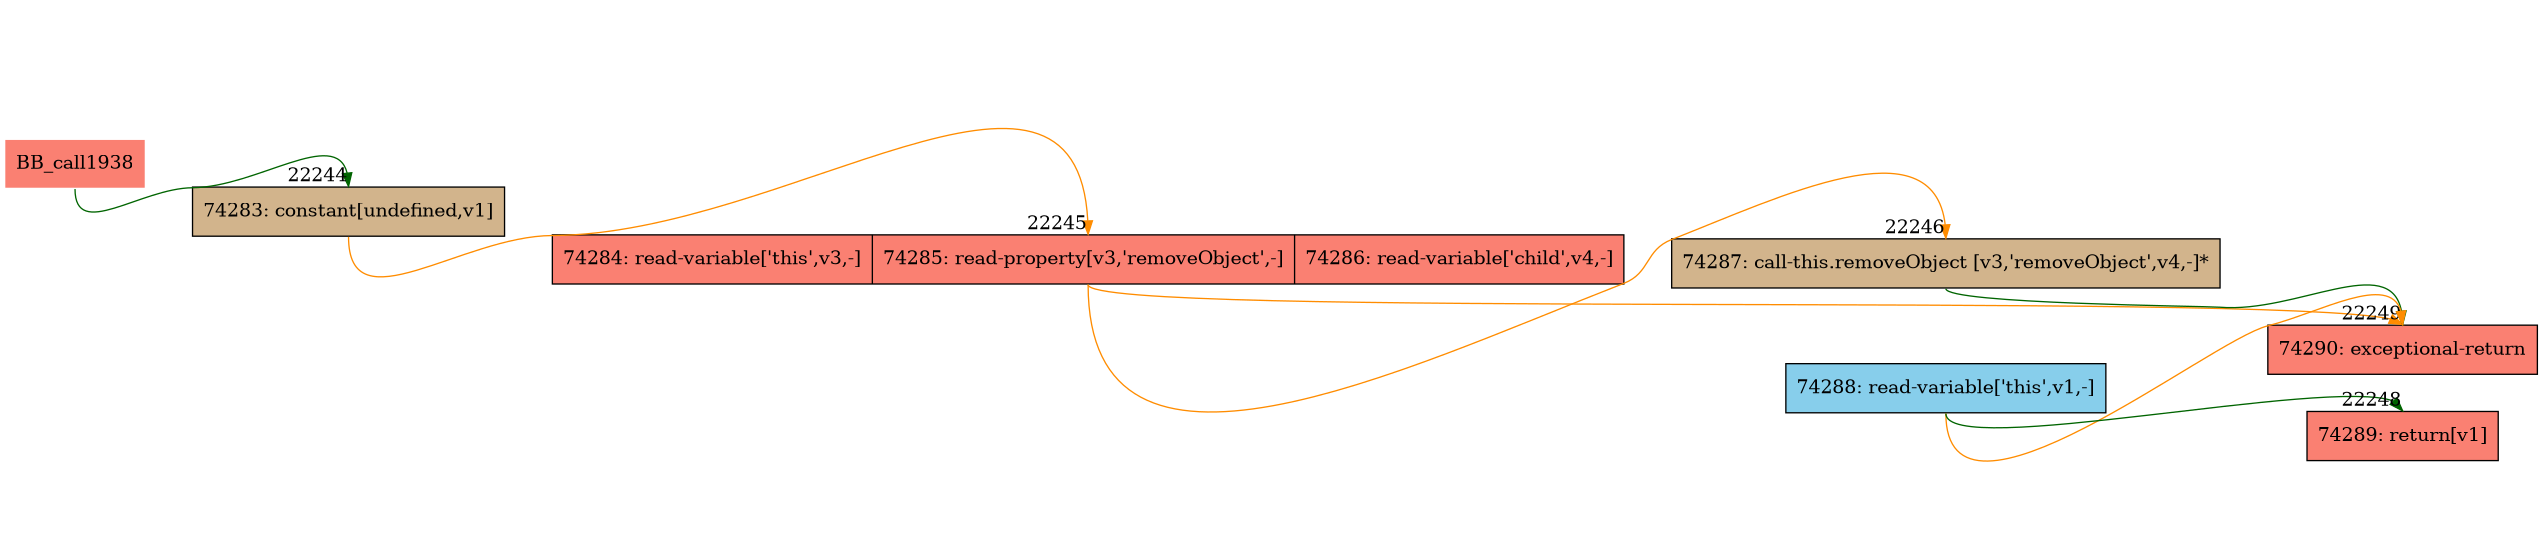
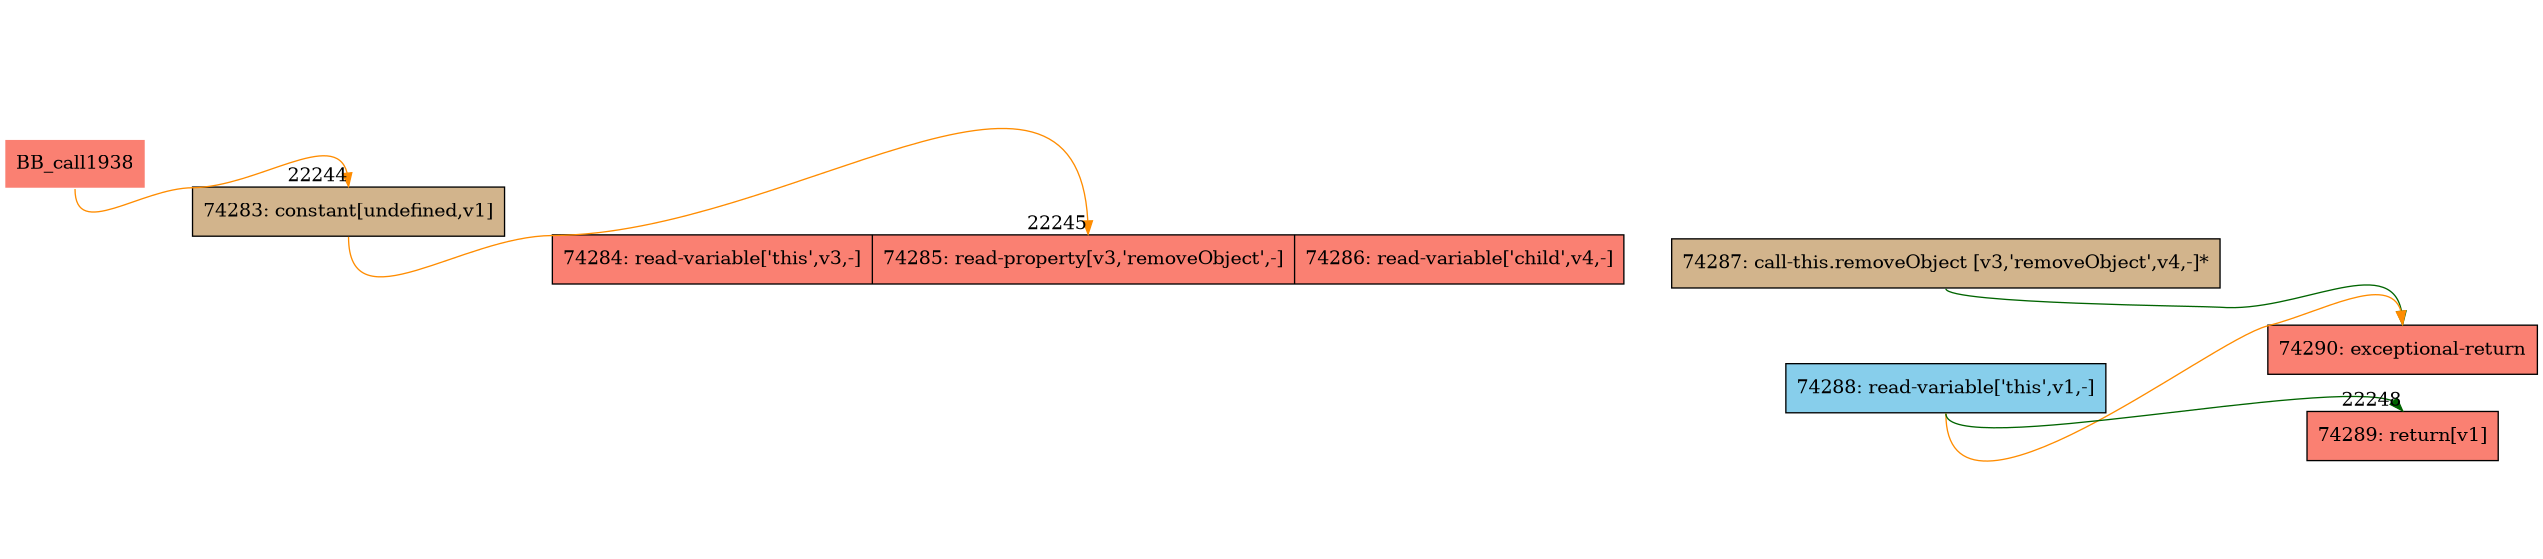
(208, 186) -> (208, 186)
(1739, 305) -> none
(1504, 331) -> none
